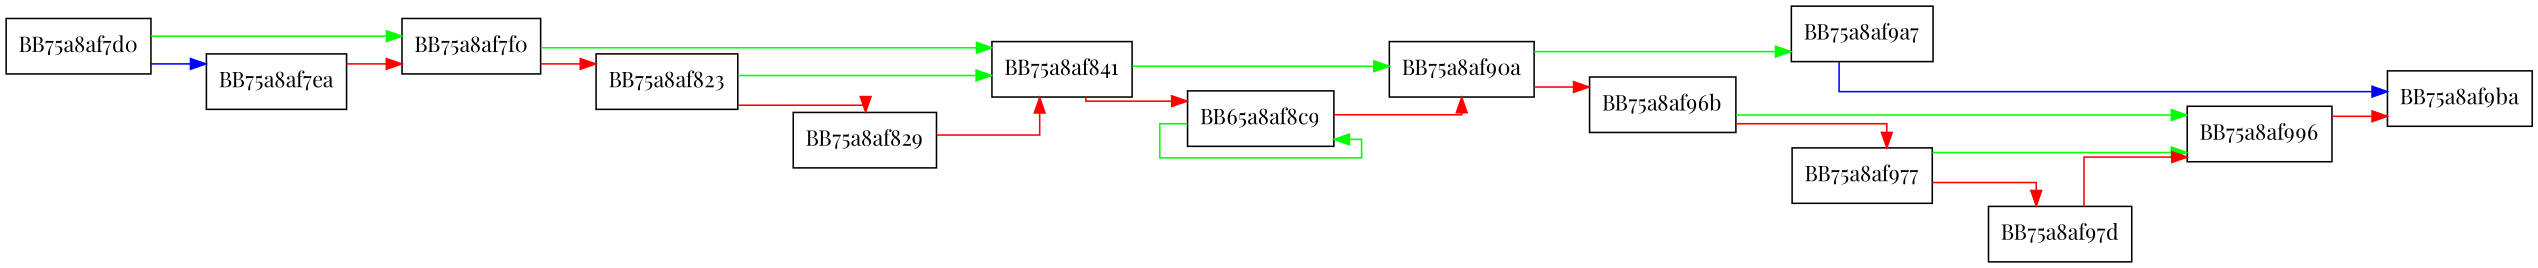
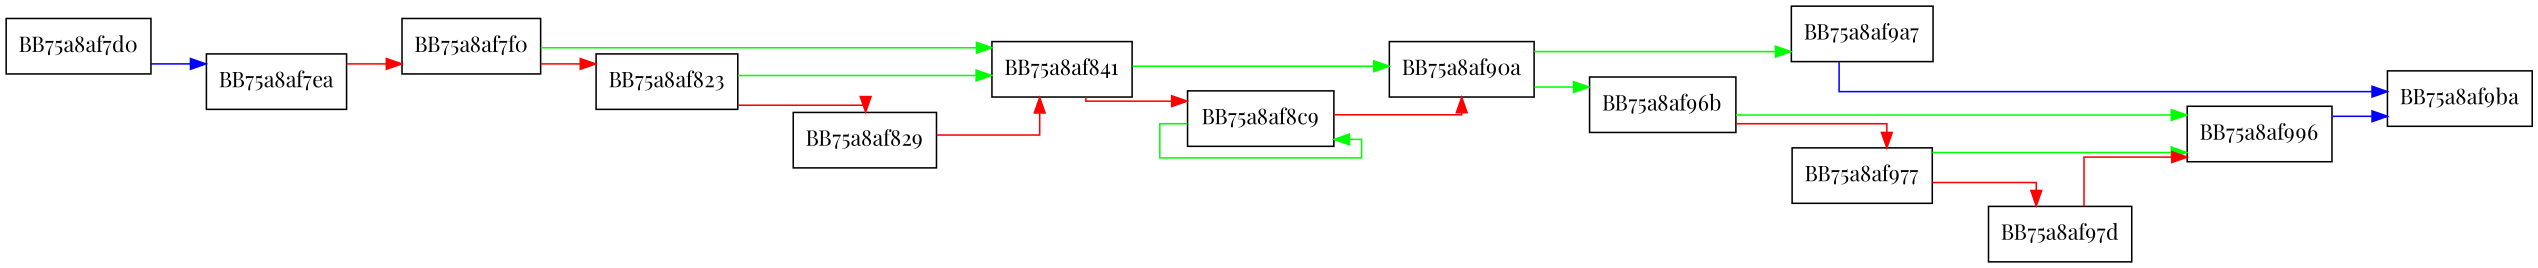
(269, 36) -> none
(1554, 87) -> (1554, 87)
(2352, 116) -> (2352, 116)
(1261, 119) -> (1261, 119)
